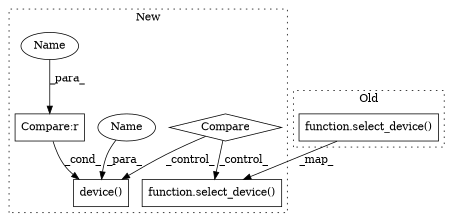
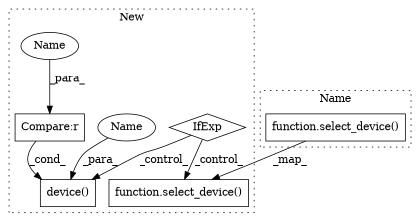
(369, 99) -> (336, 99)
(225, 127) -> (207, 127)
